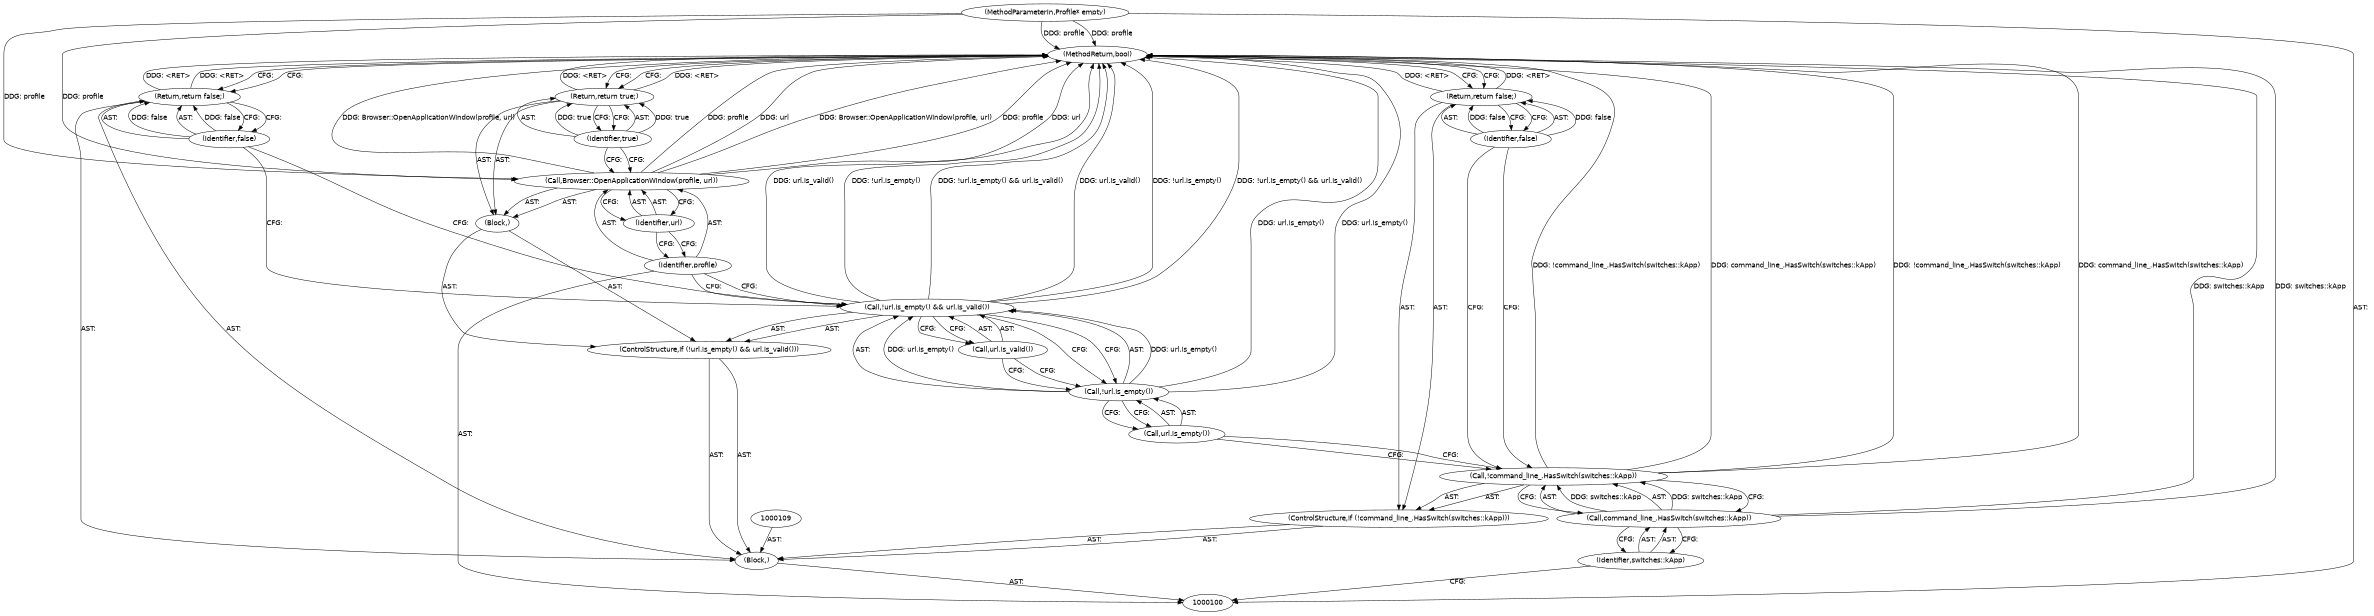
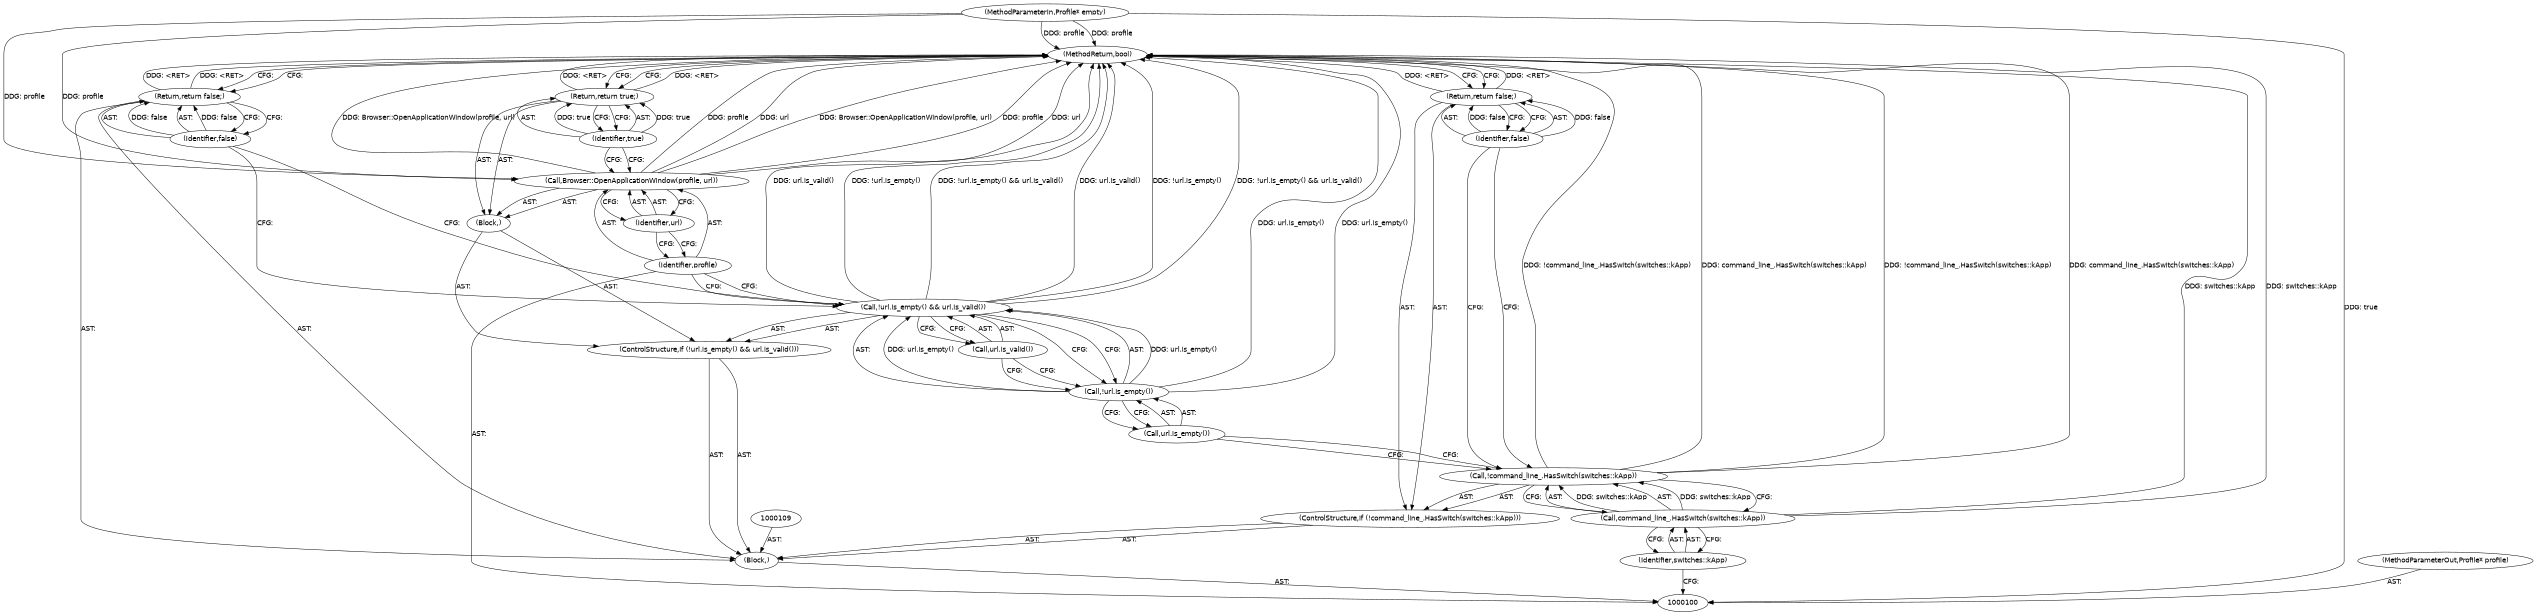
(2362, 308) -> (2361, 308)
none -> (2445, 561)
